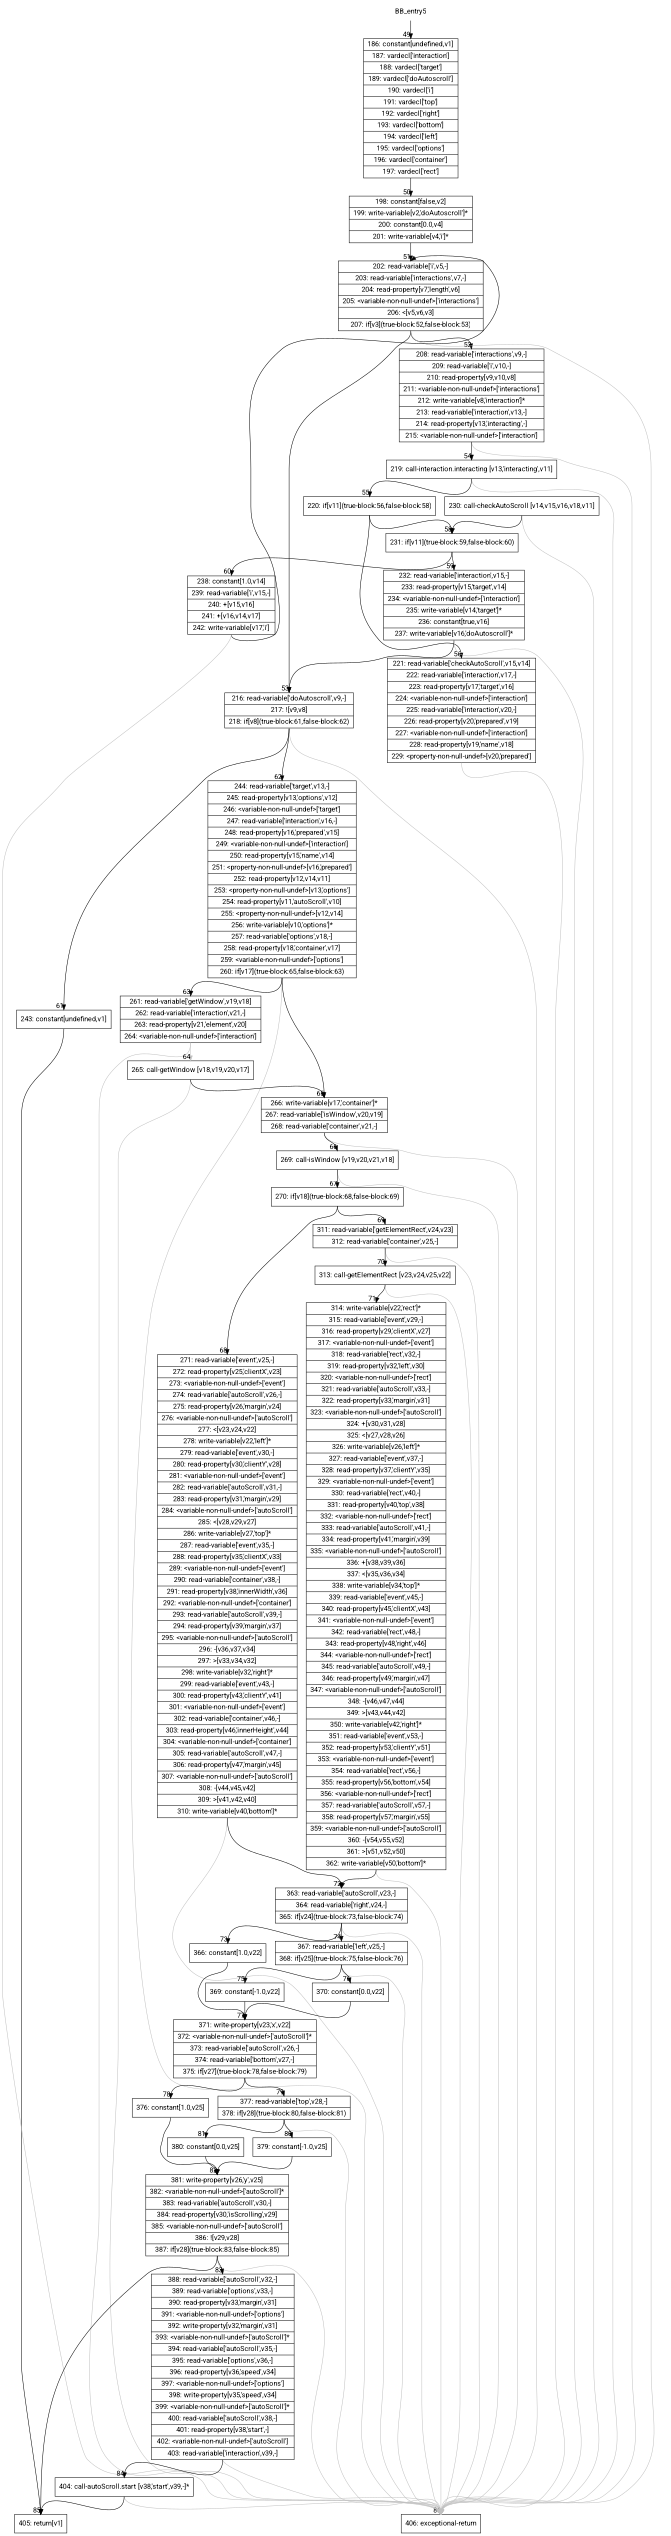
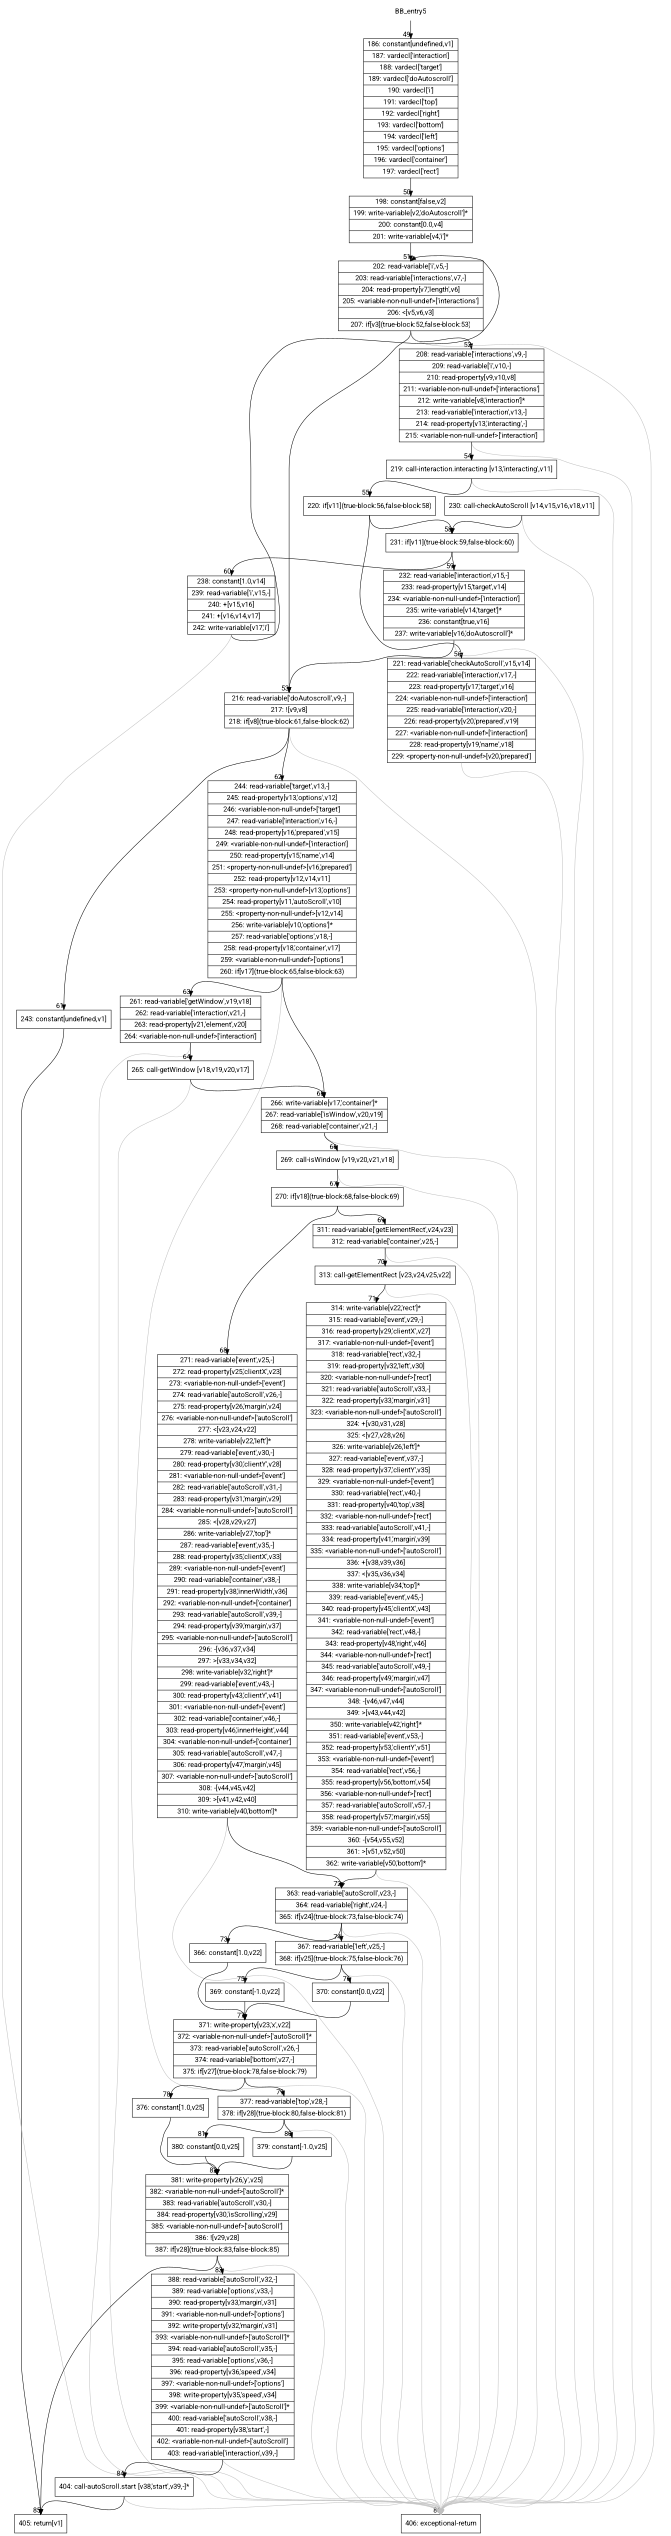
(191, 1049) -> (191, 1049)
